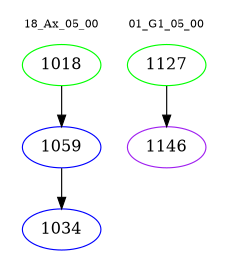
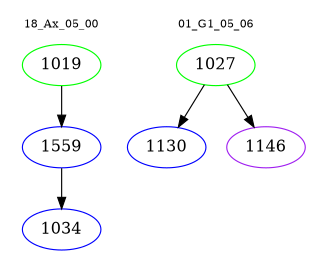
(167, 25) -> (216, 25)
(62, 65) -> (62, 65)
(167, 65) -> (216, 65)
(62, 147) -> (62, 147)
none -> (167, 147)
